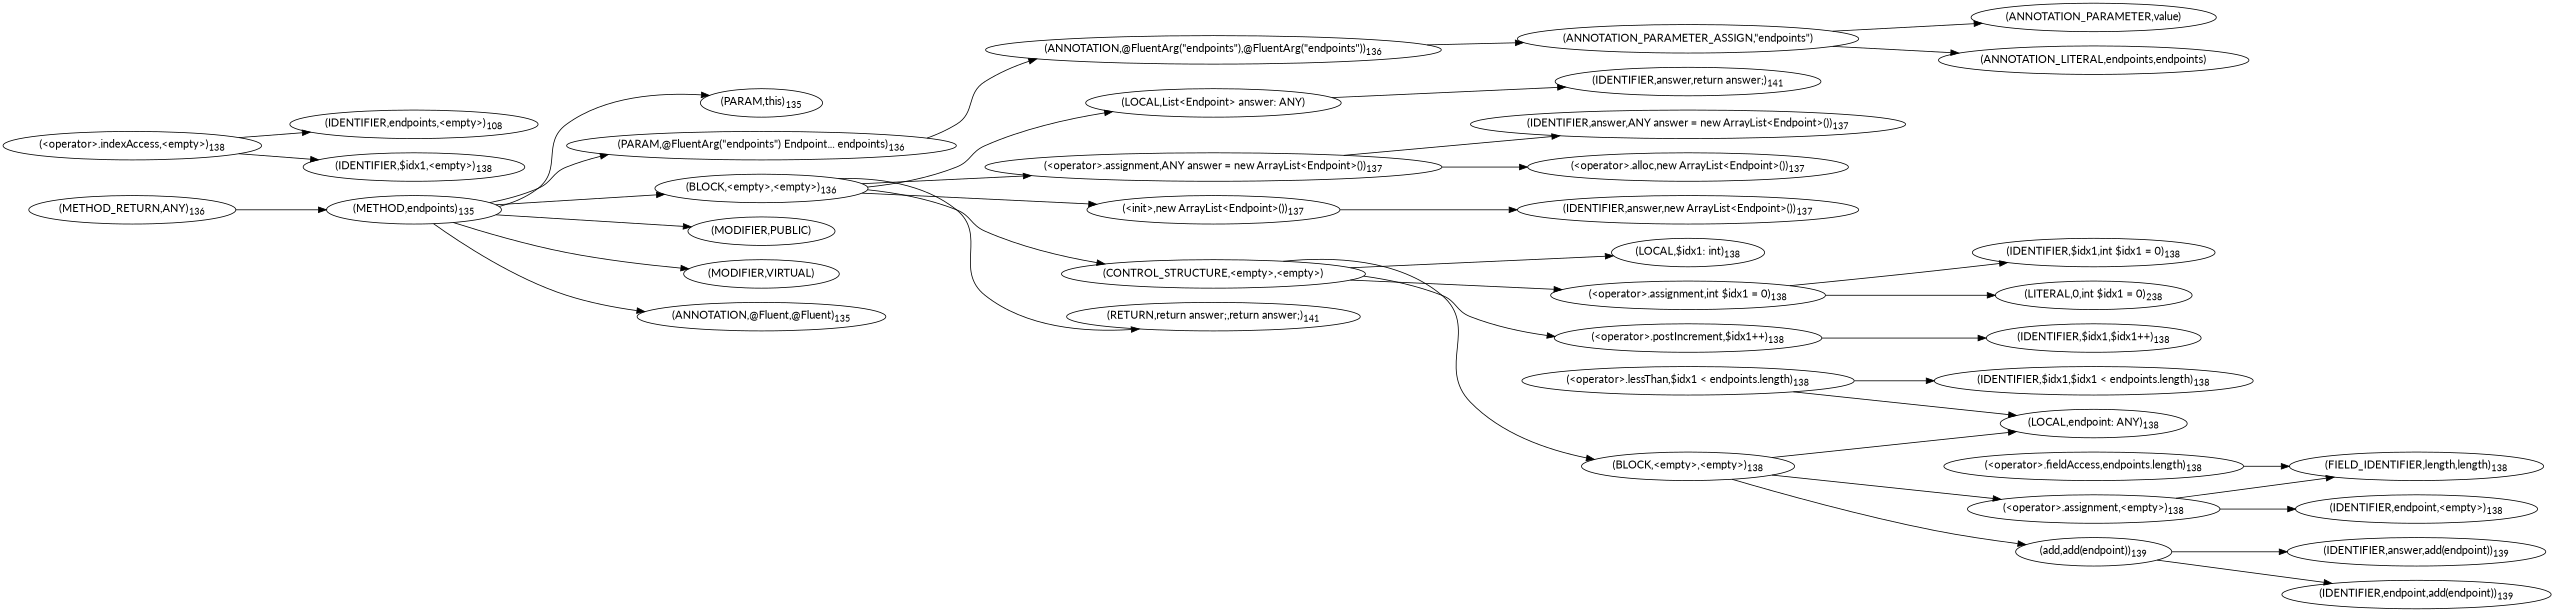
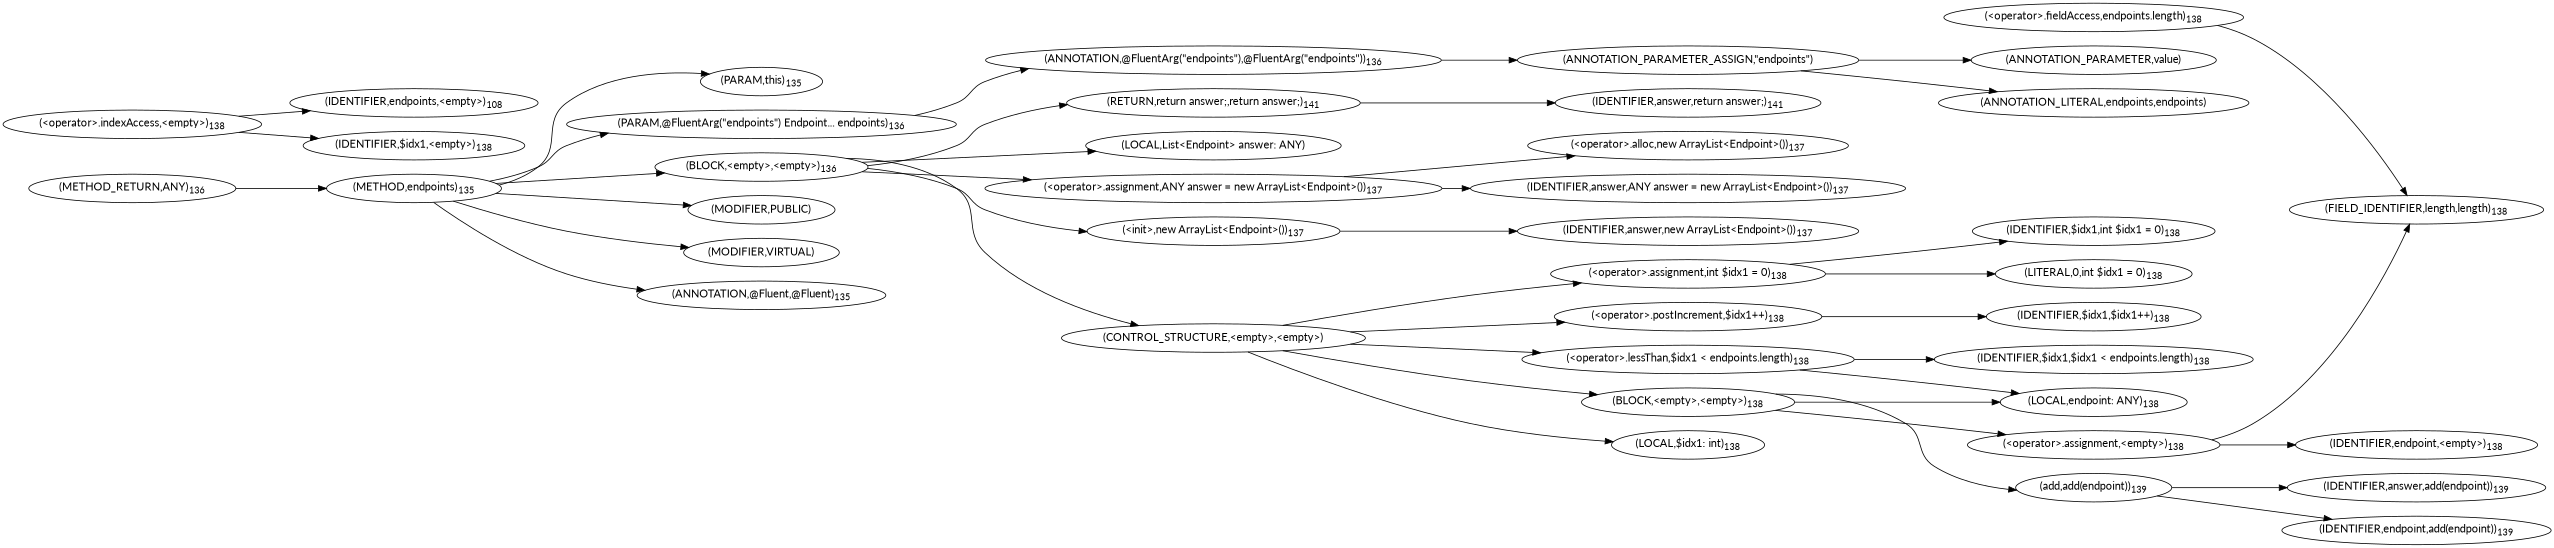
(1445, 92) -> (1454, 103)
(2155, 294) -> (2155, 273)
none -> (1441, 348)
